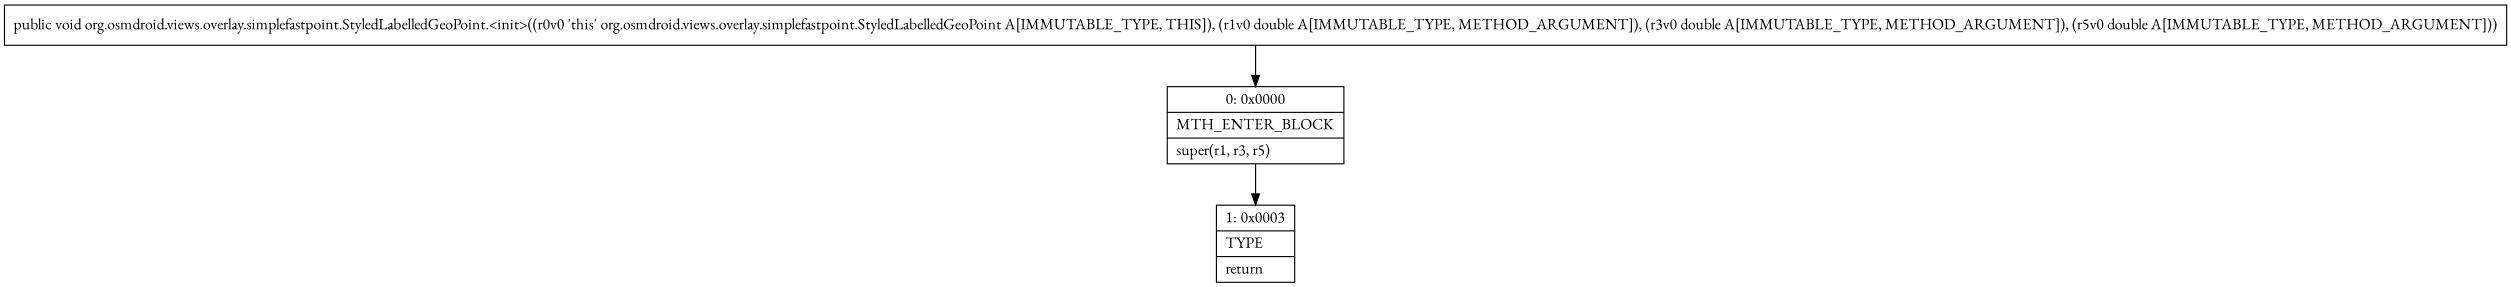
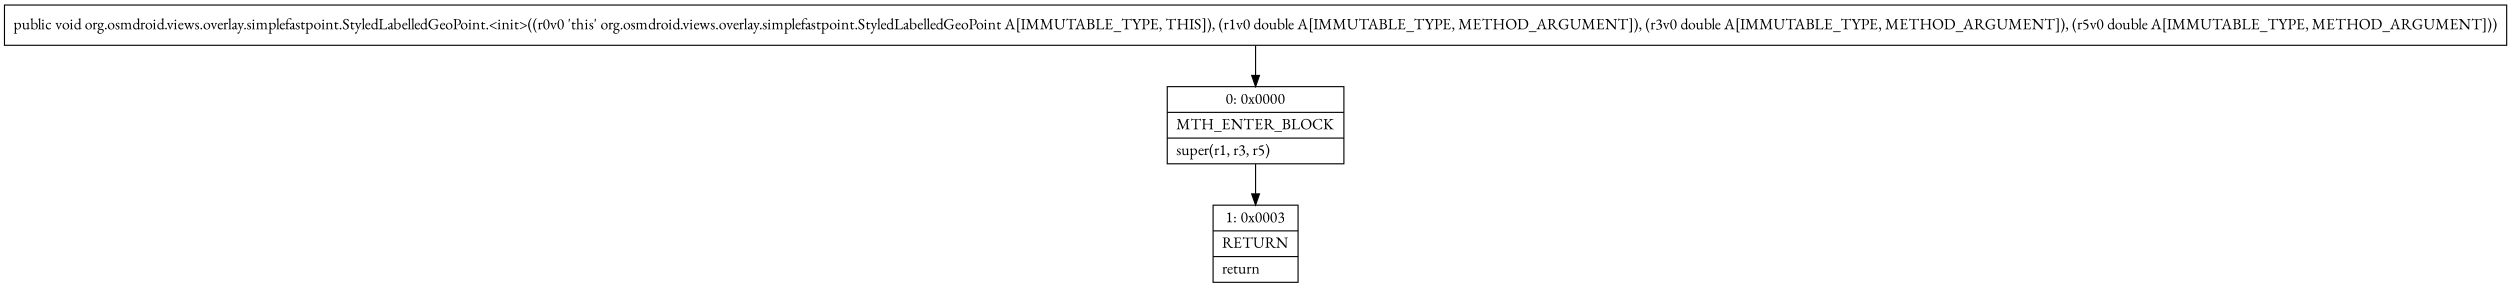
(1244, 243) -> (1256, 243)
